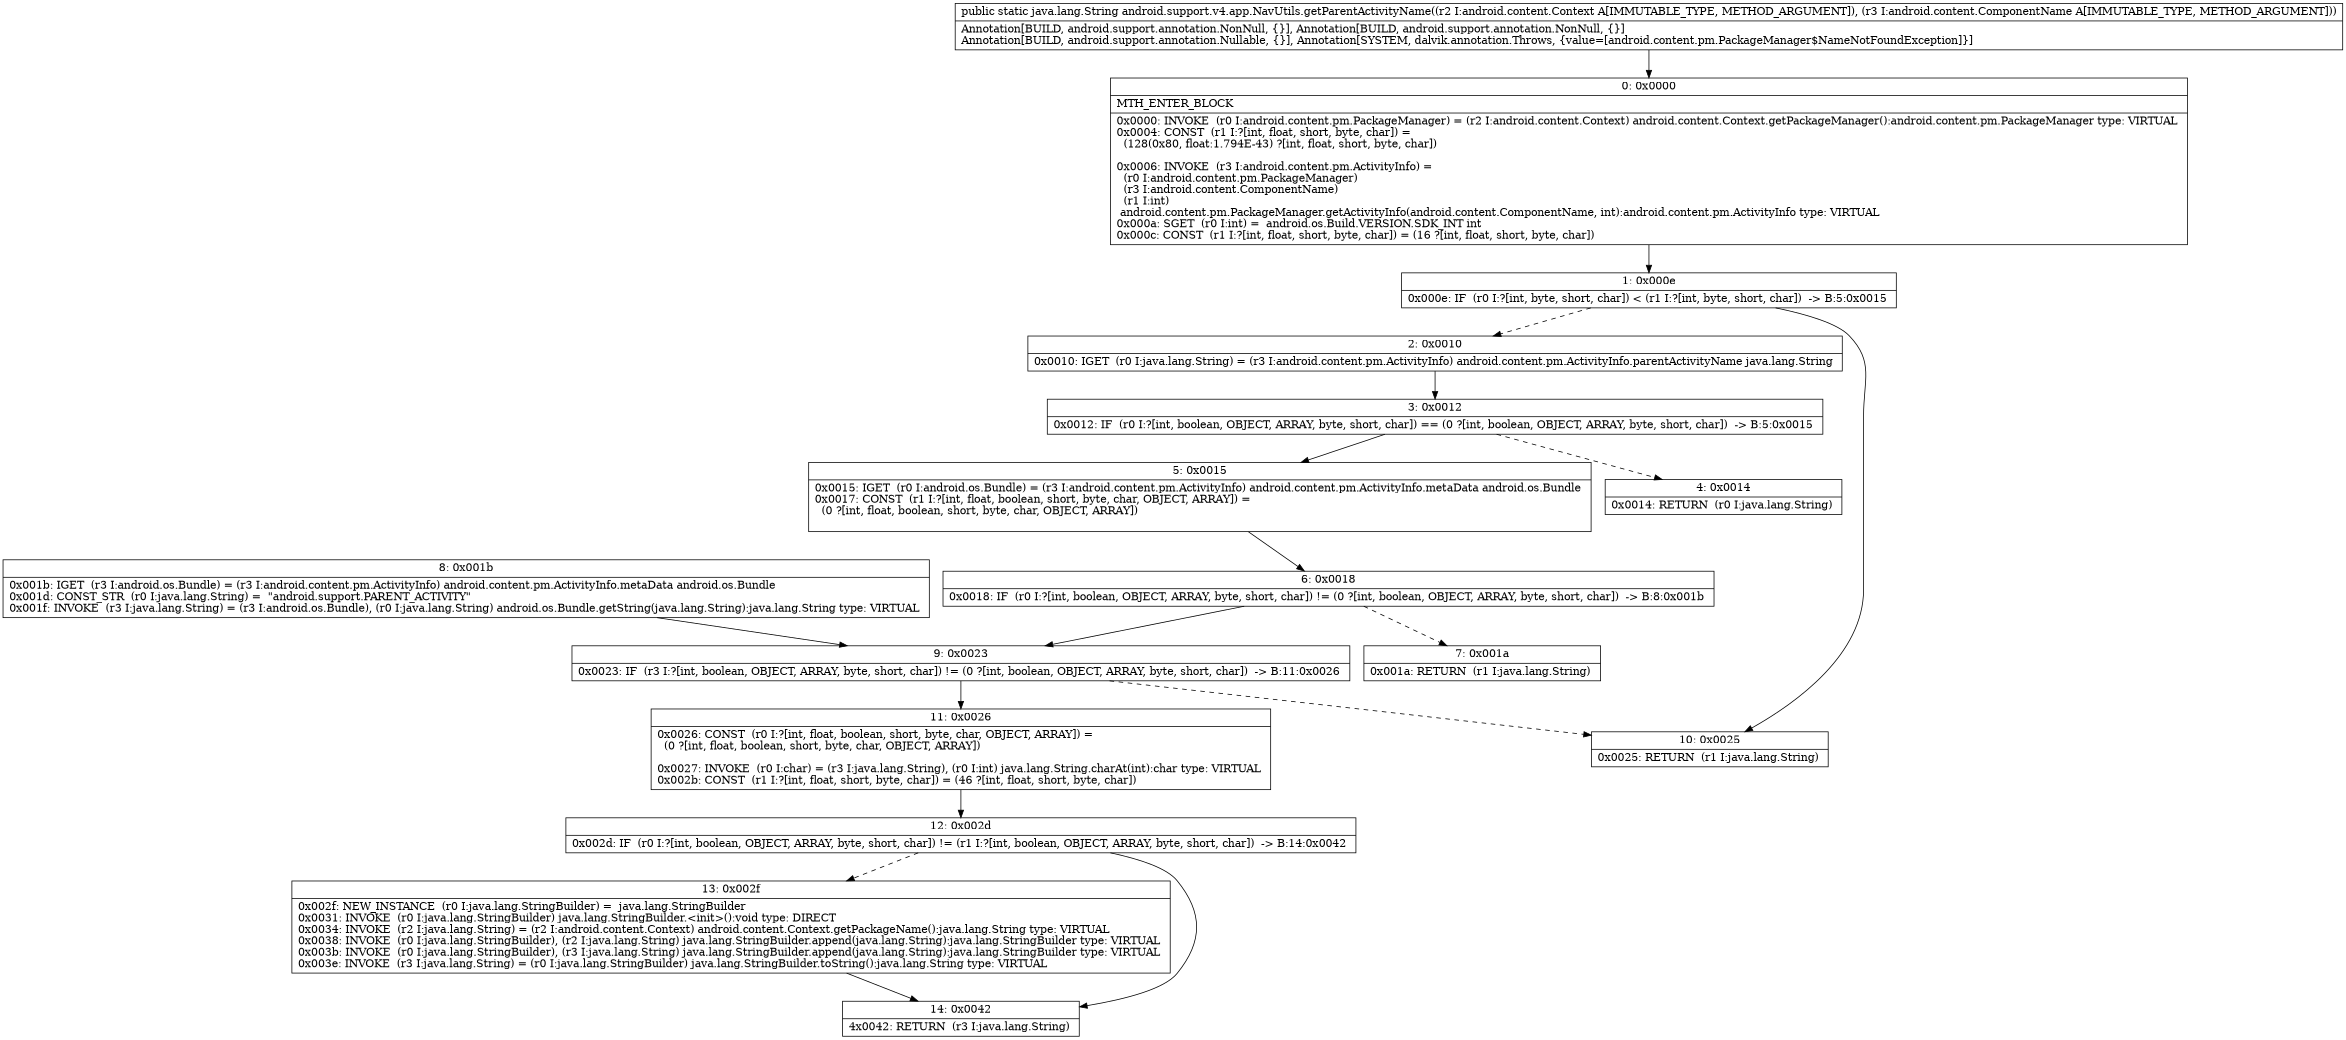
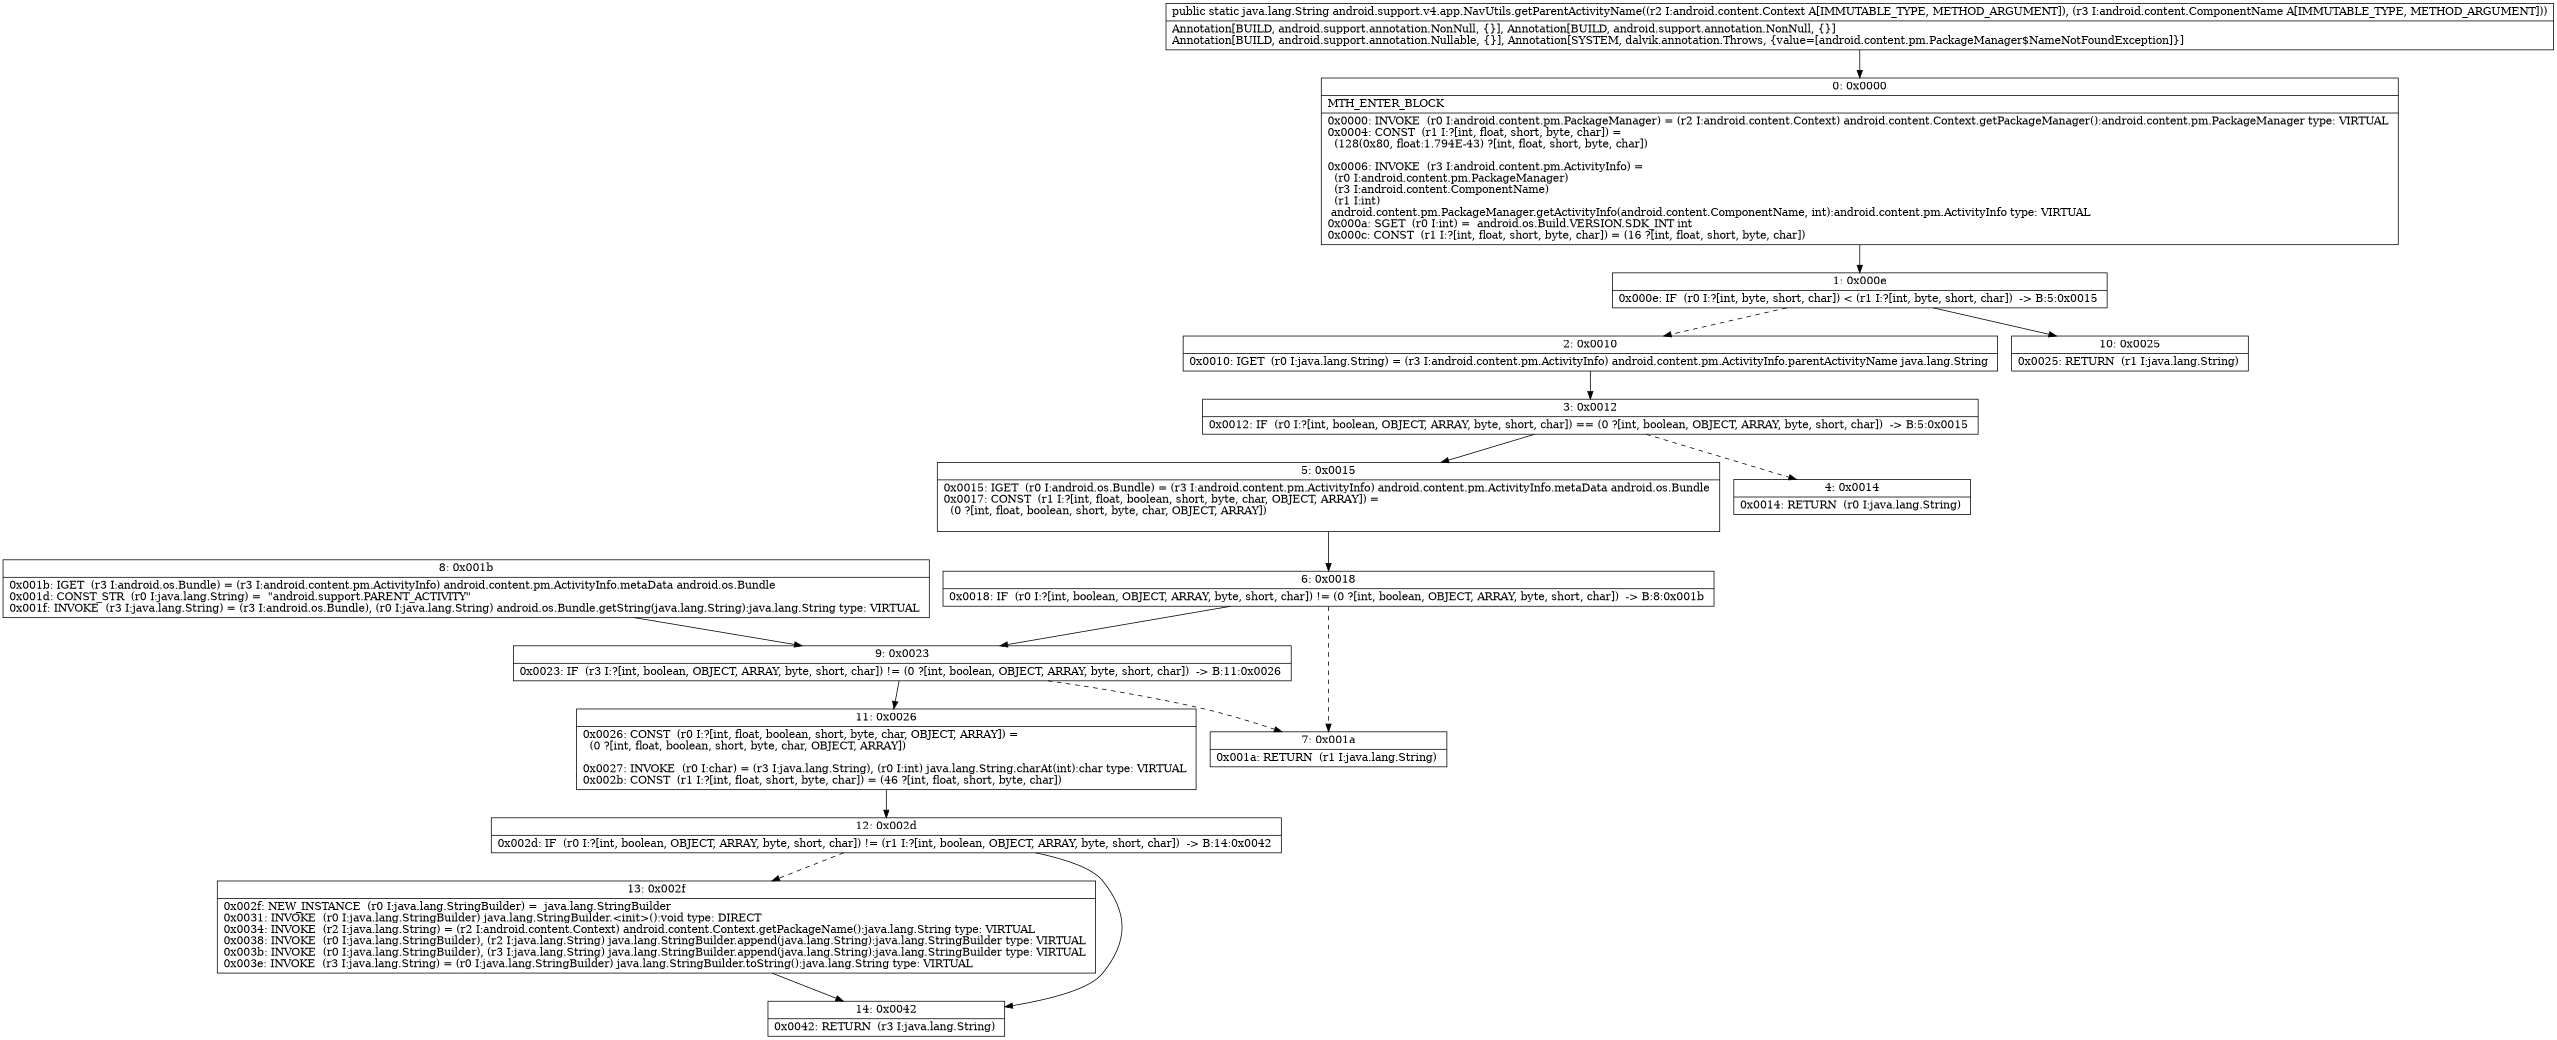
(1347, 708) -> (1162, 700)
(961, 1027) -> (886, 1027)
